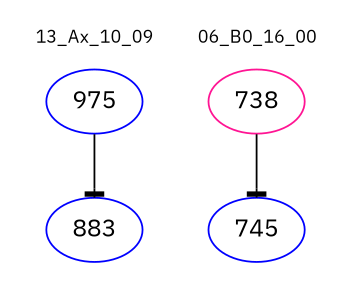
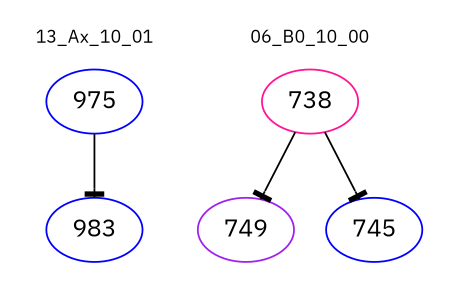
(95, 38) -> (95, 38)
(257, 38) -> (310, 38)
(94, 230) -> (94, 230)
none -> (246, 230)
